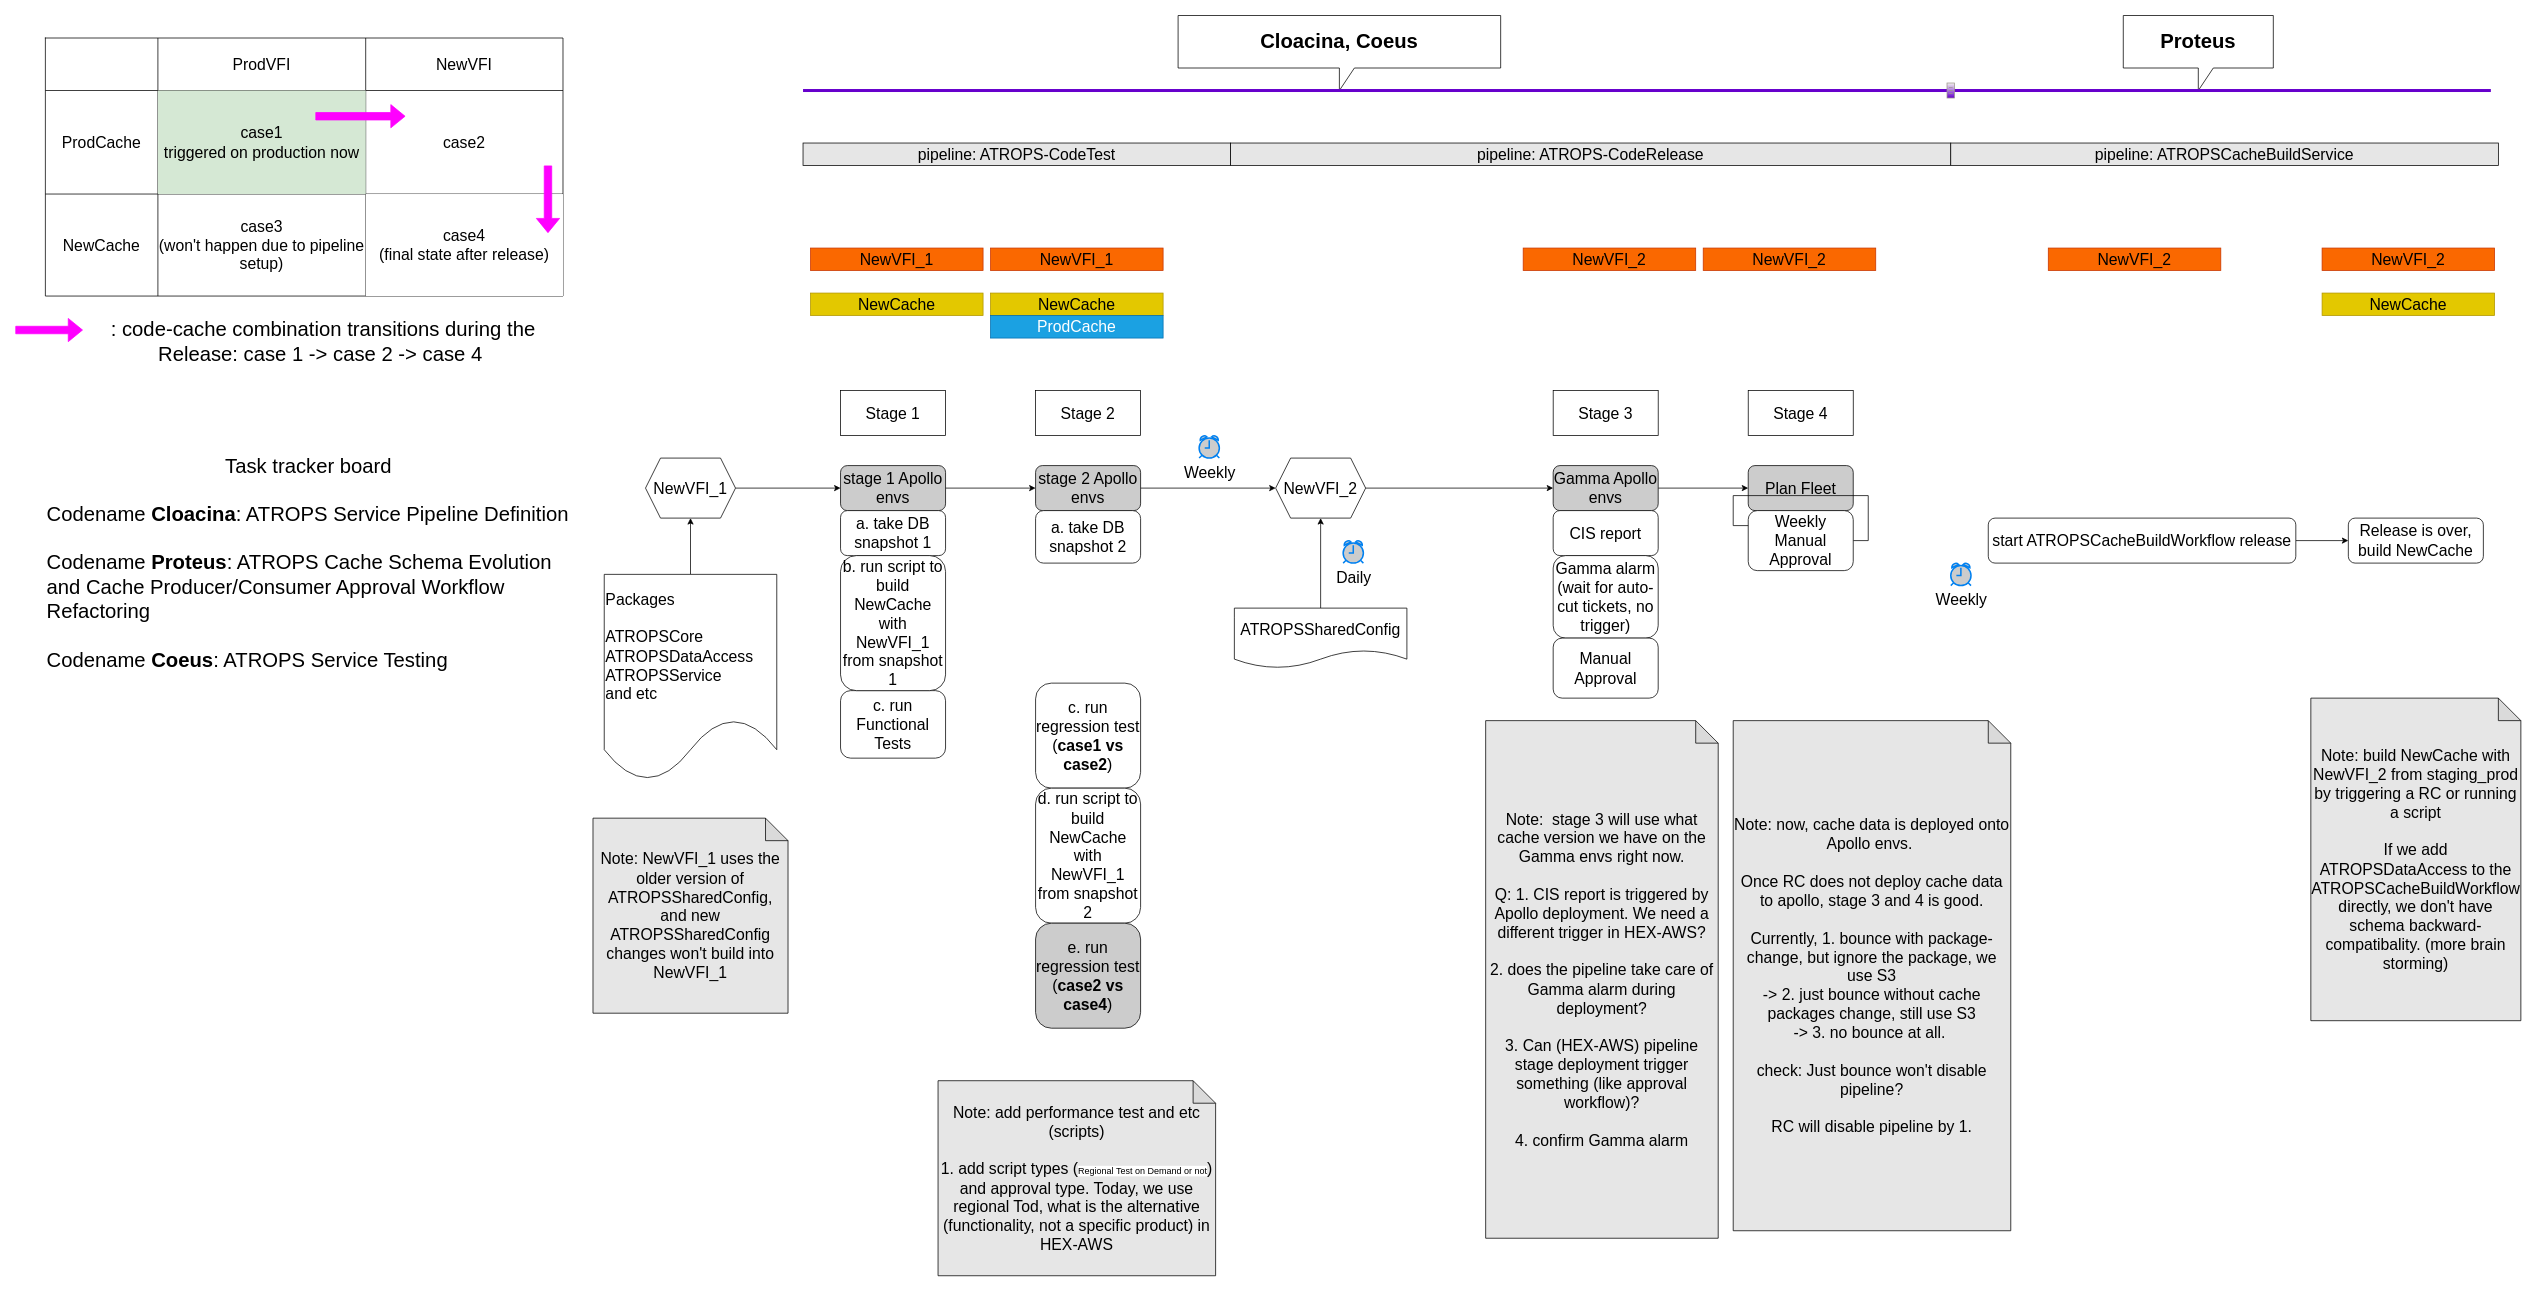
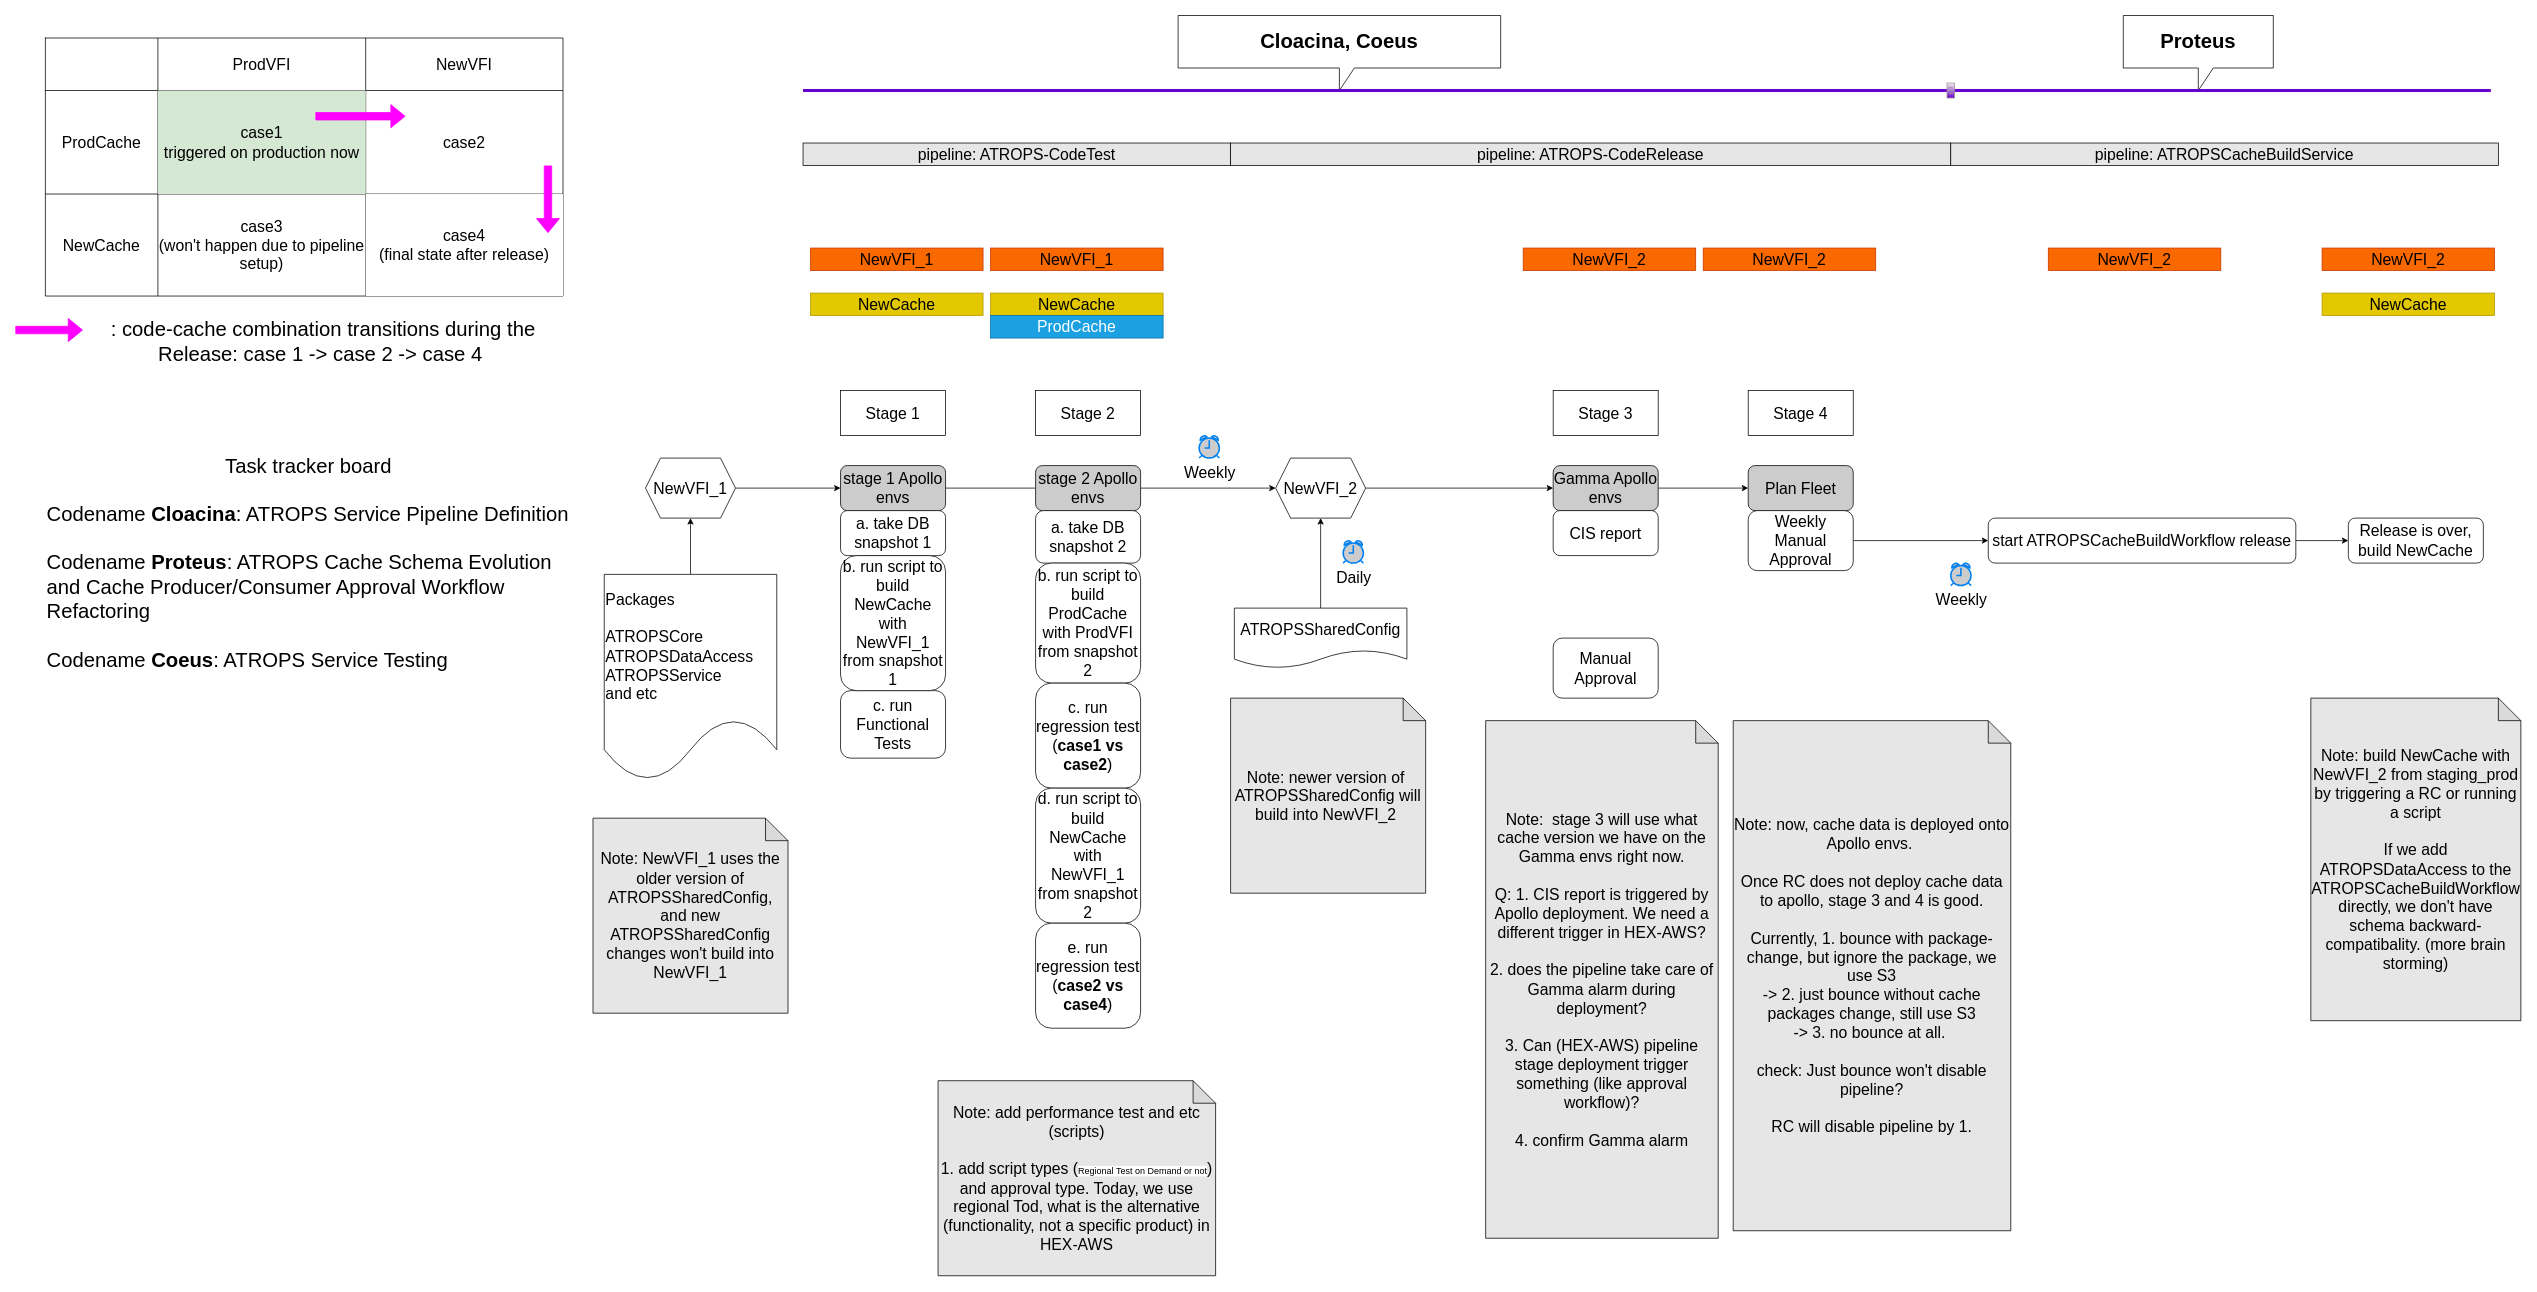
(1029, 488) -> (1031, 488)
(1801, 495) -> (1924, 540)
(1605, 597) -> none
none -> (1088, 623)
none -> (1328, 795)
(1088, 975) -> (1088, 975)
